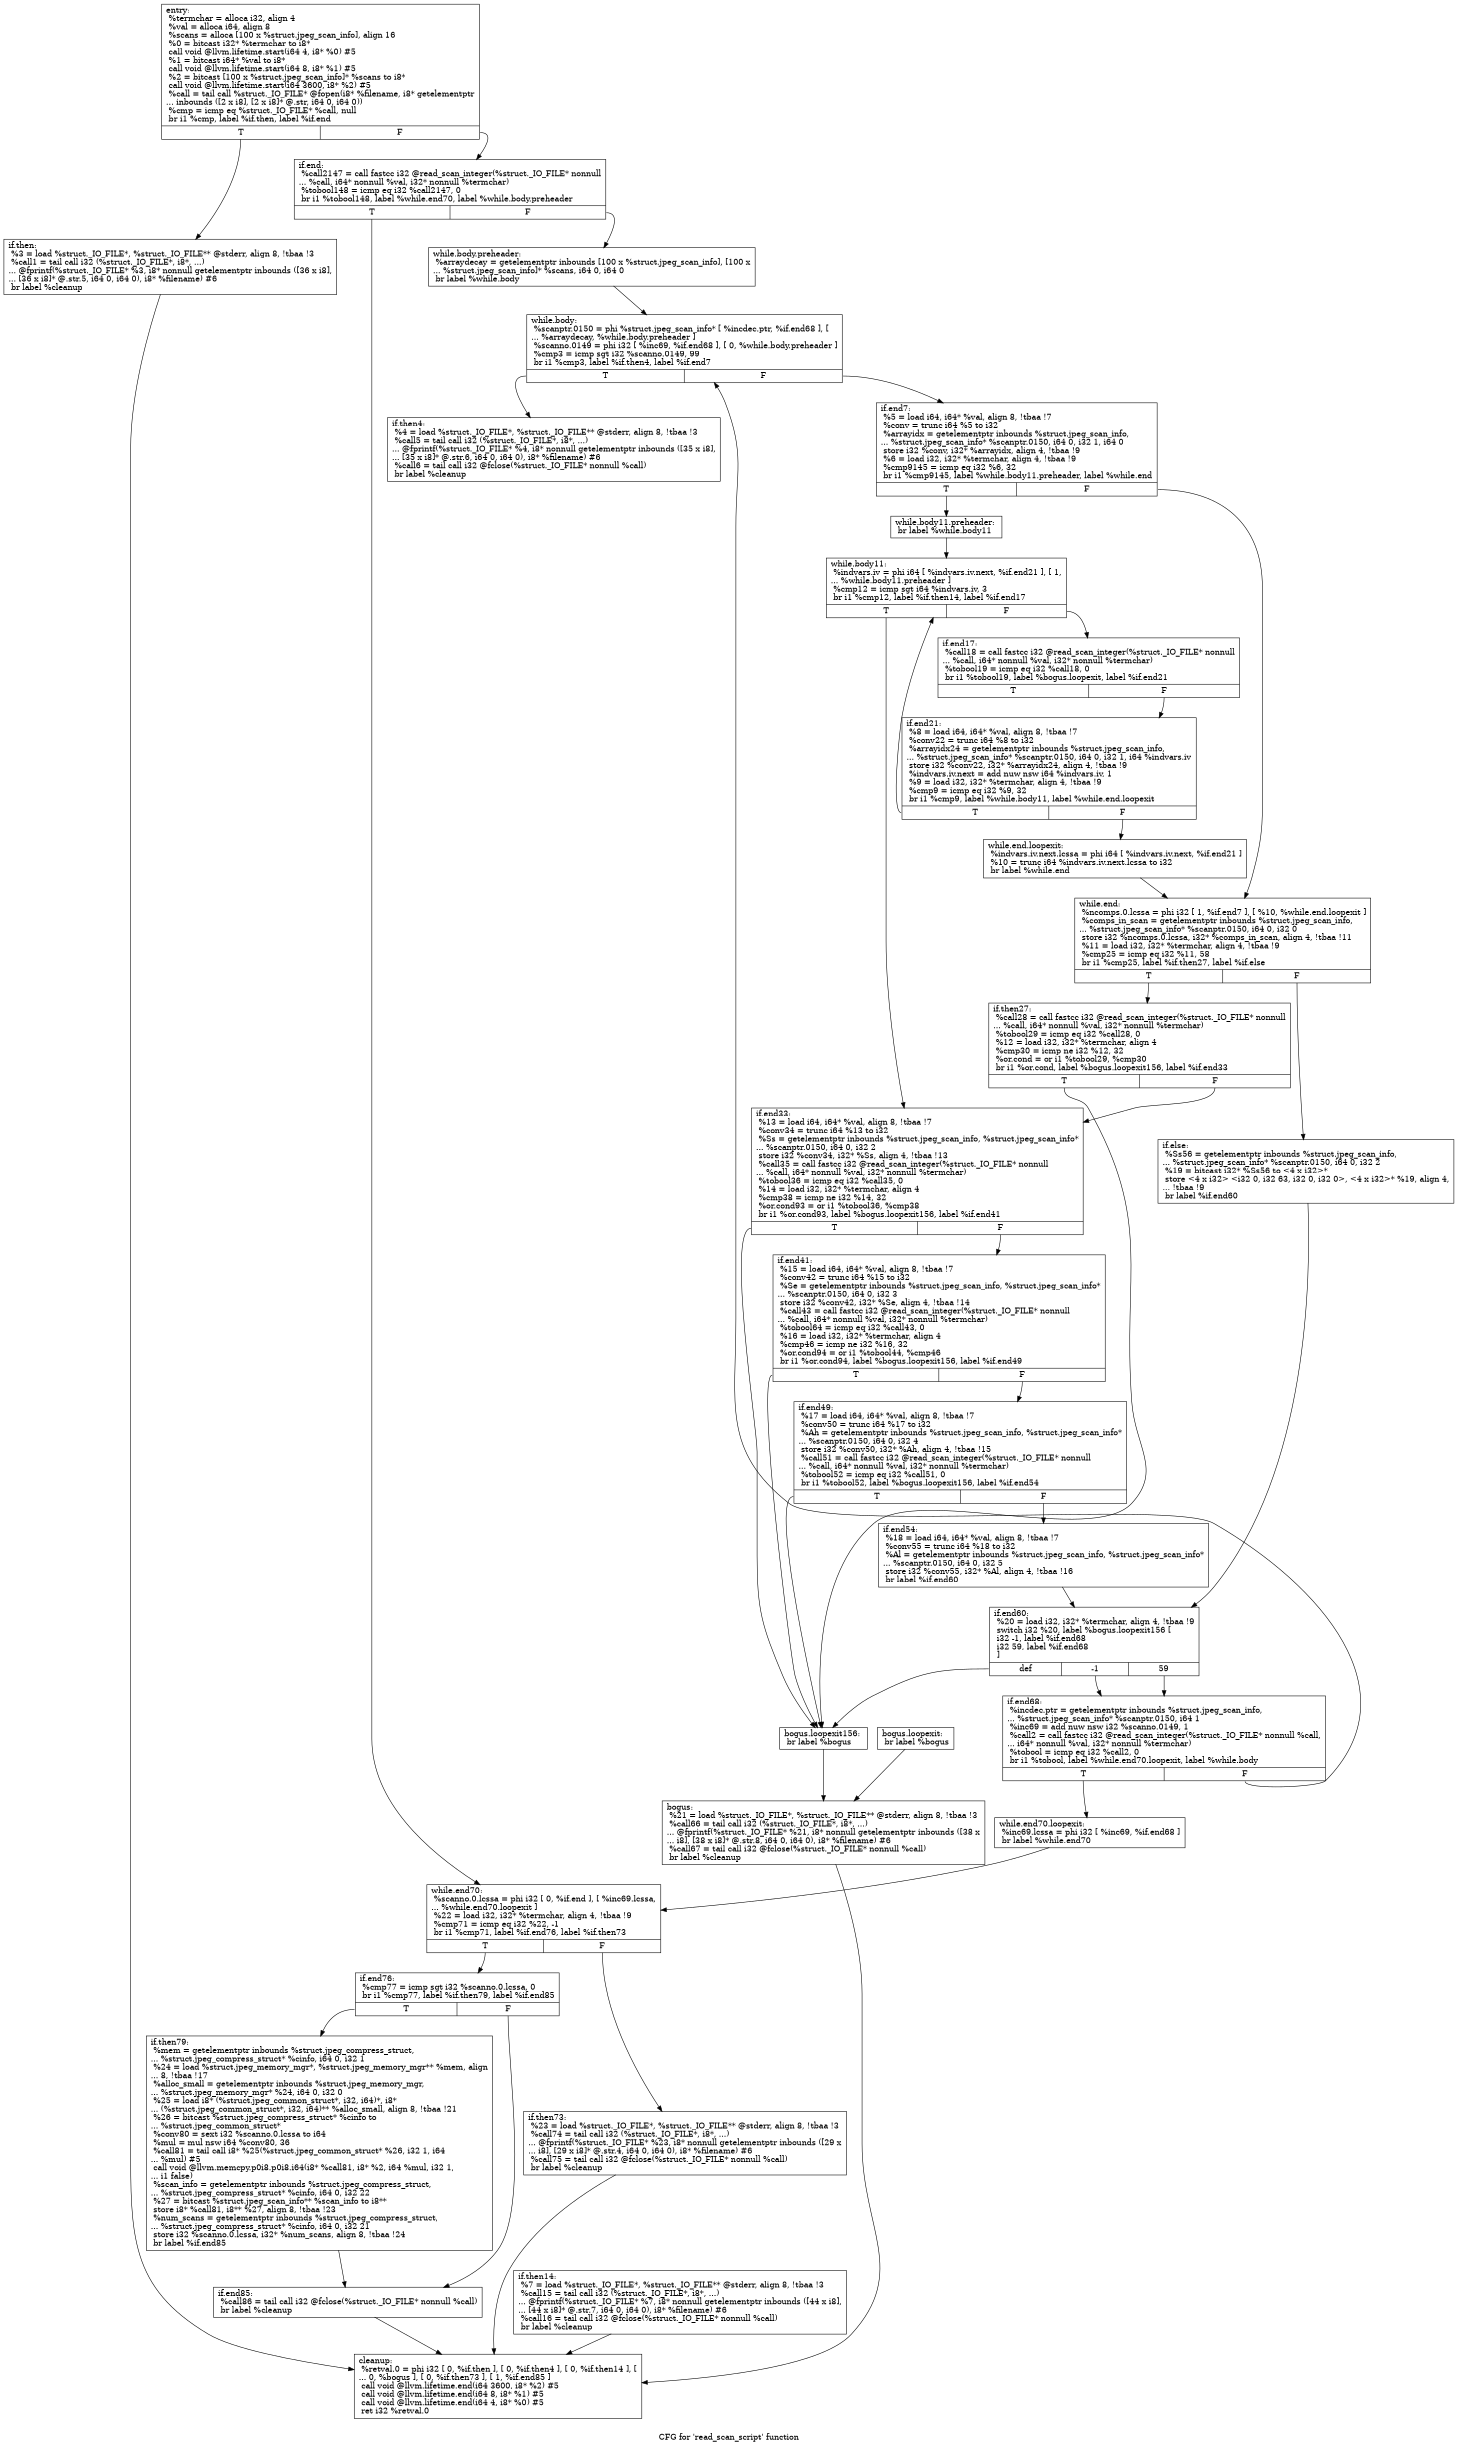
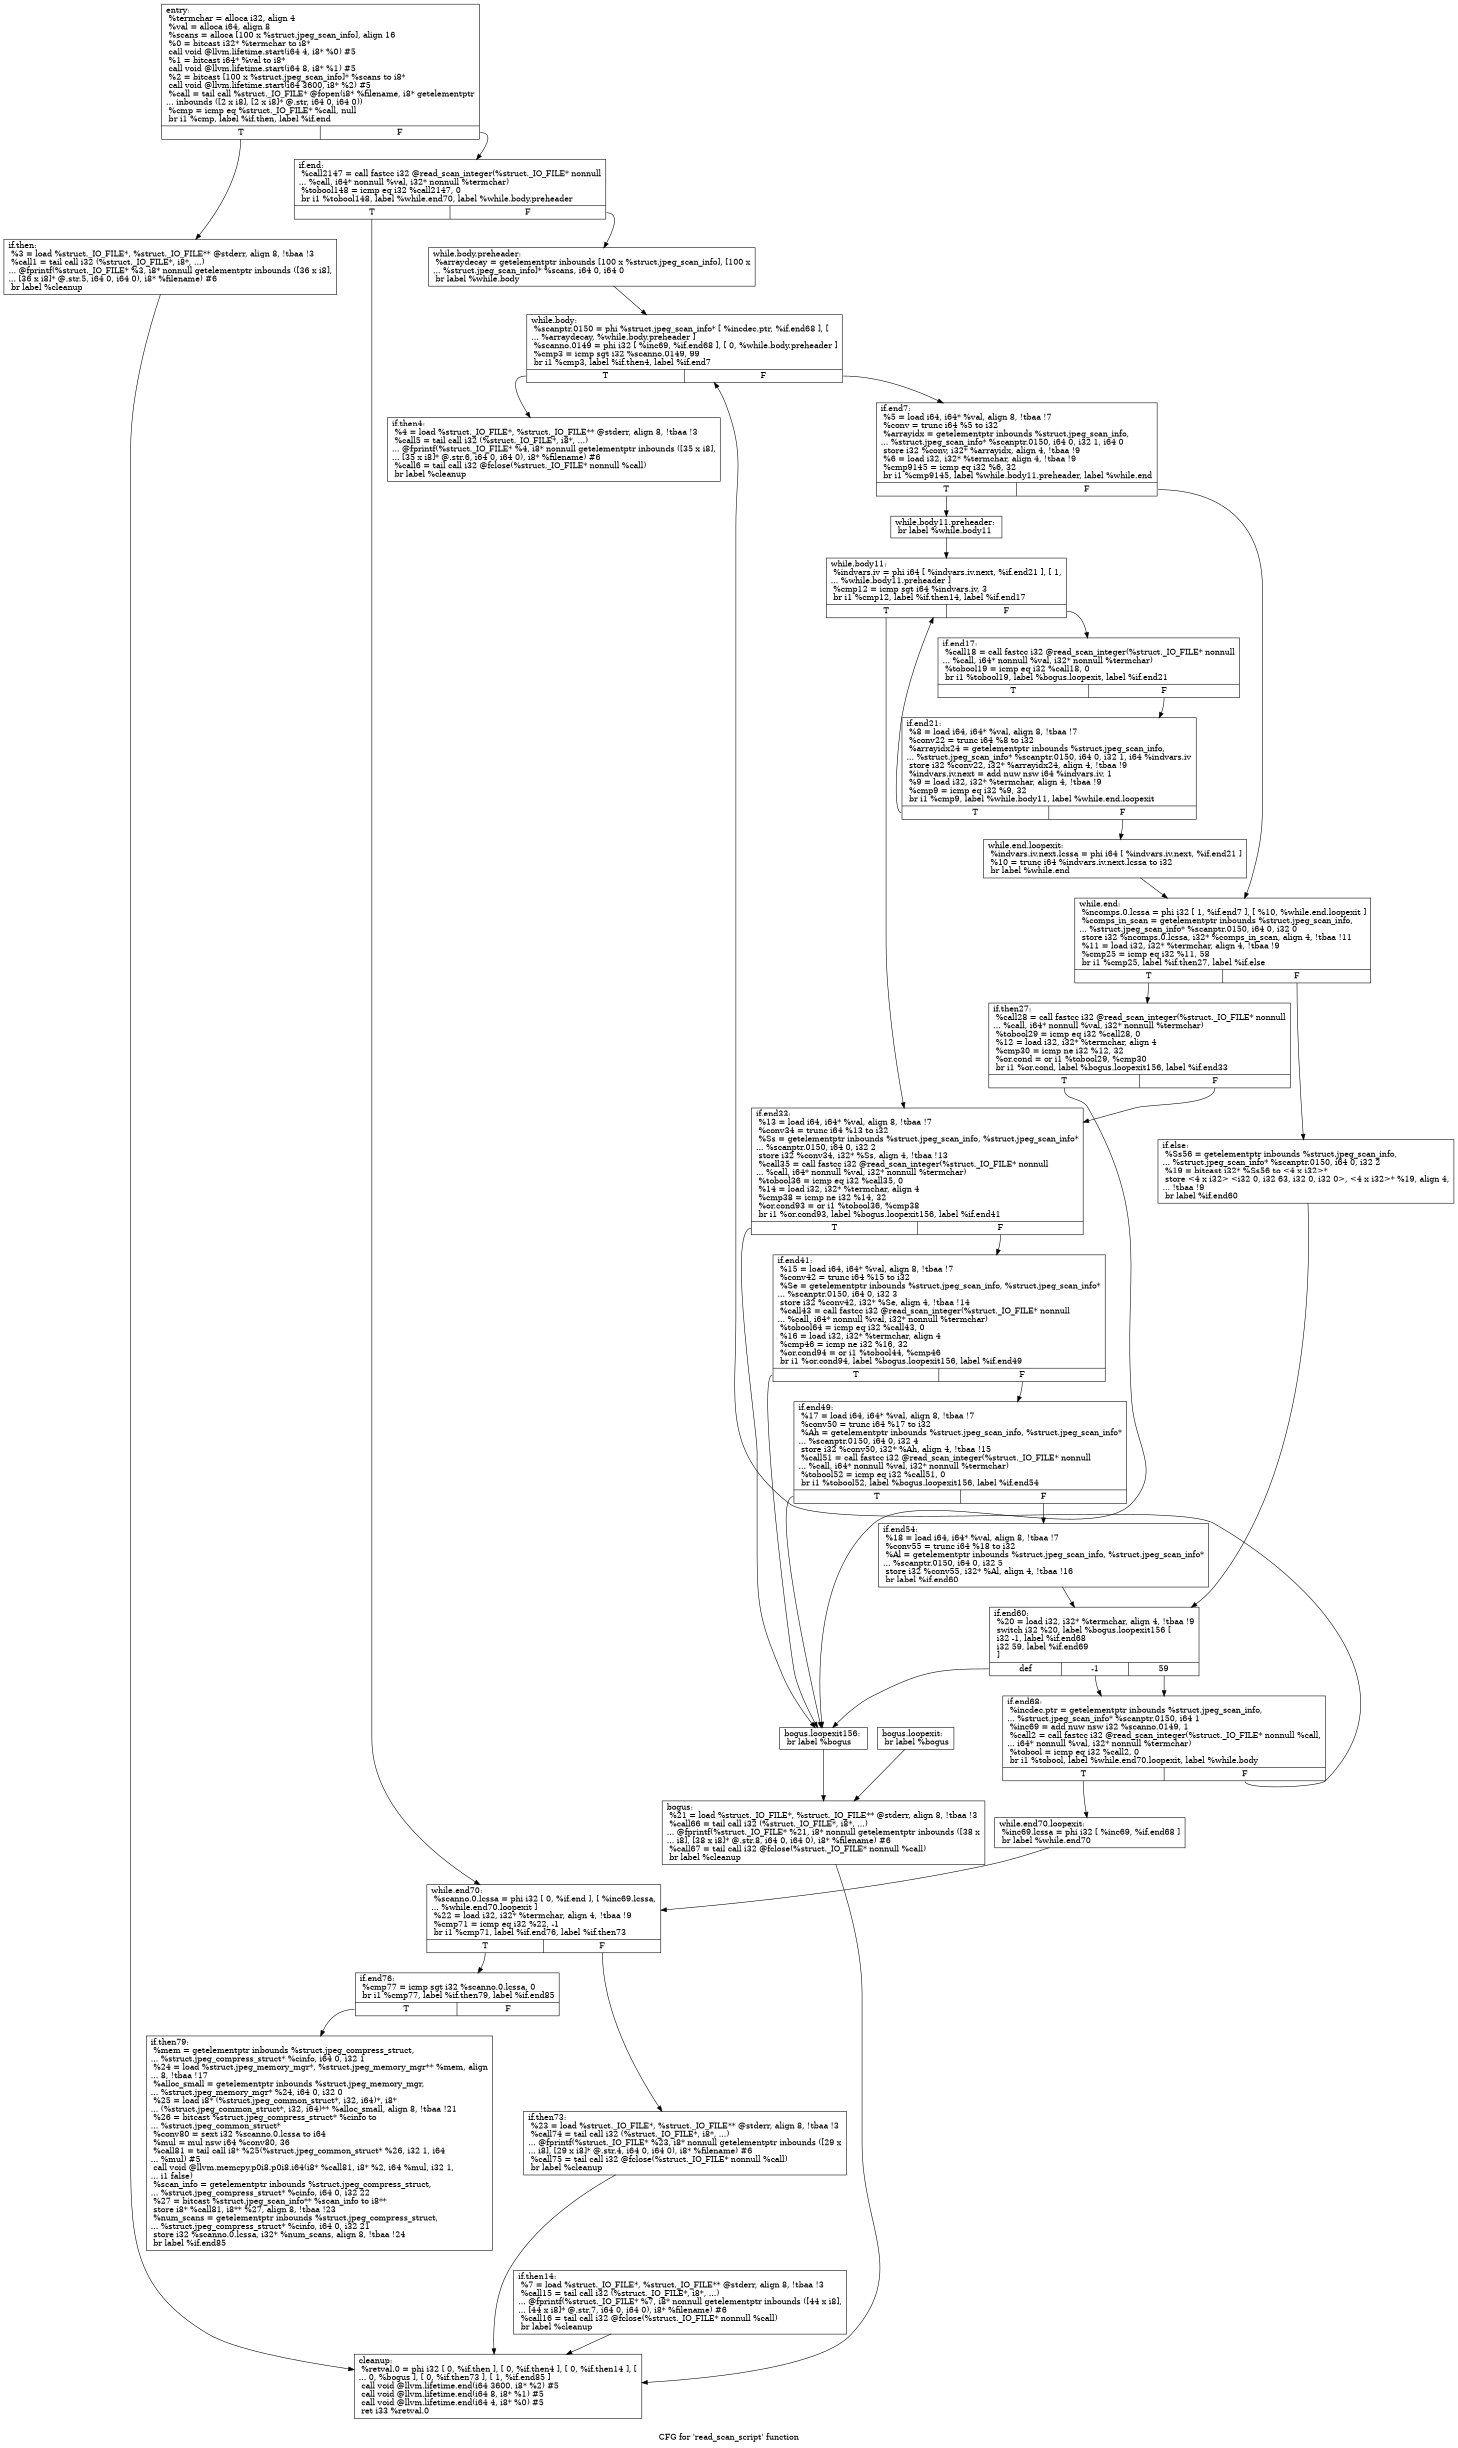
(1041, 1647) -> (1041, 1647)
(348, 2302) -> none
(394, 2411) -> (394, 2411)
